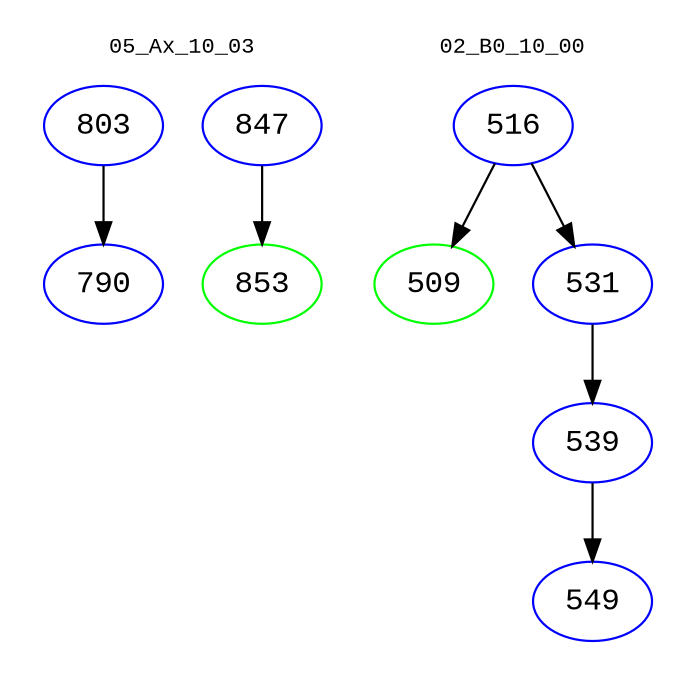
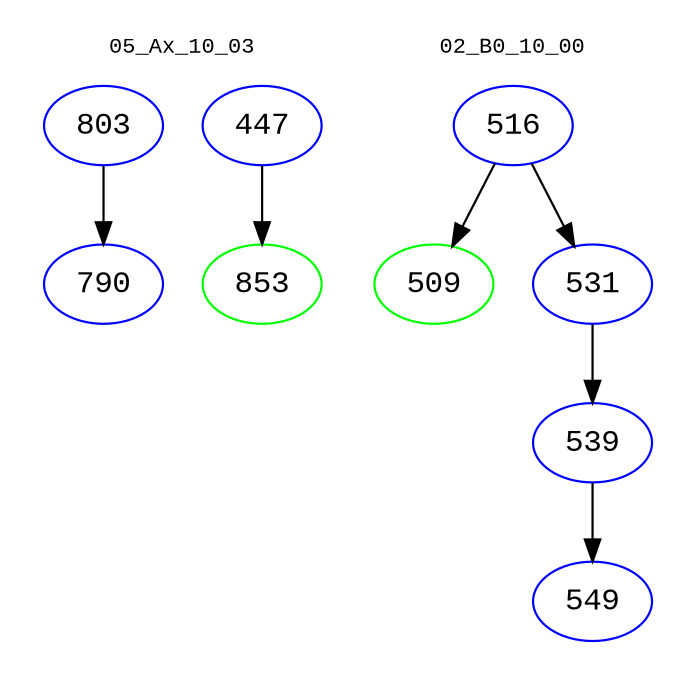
(262, 126) -> (262, 126)
